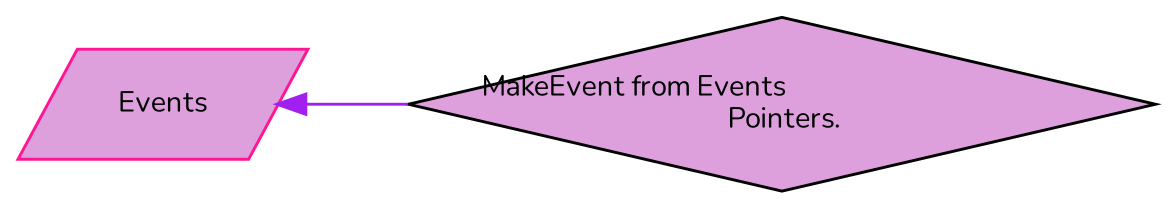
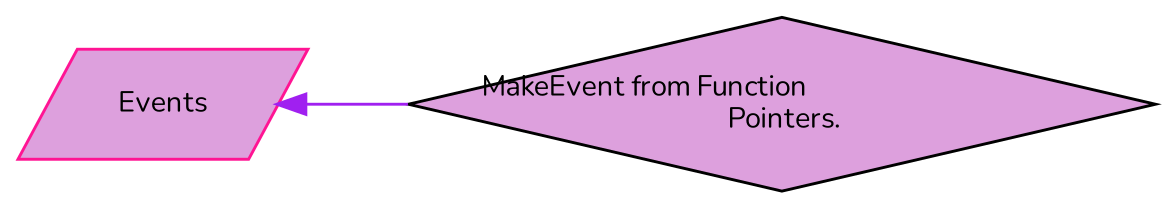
(782, 104) -> (782, 104)
